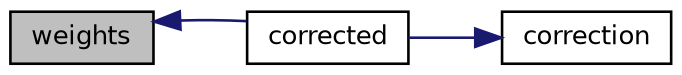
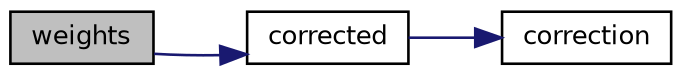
(213, 20) -> (187, 55)
